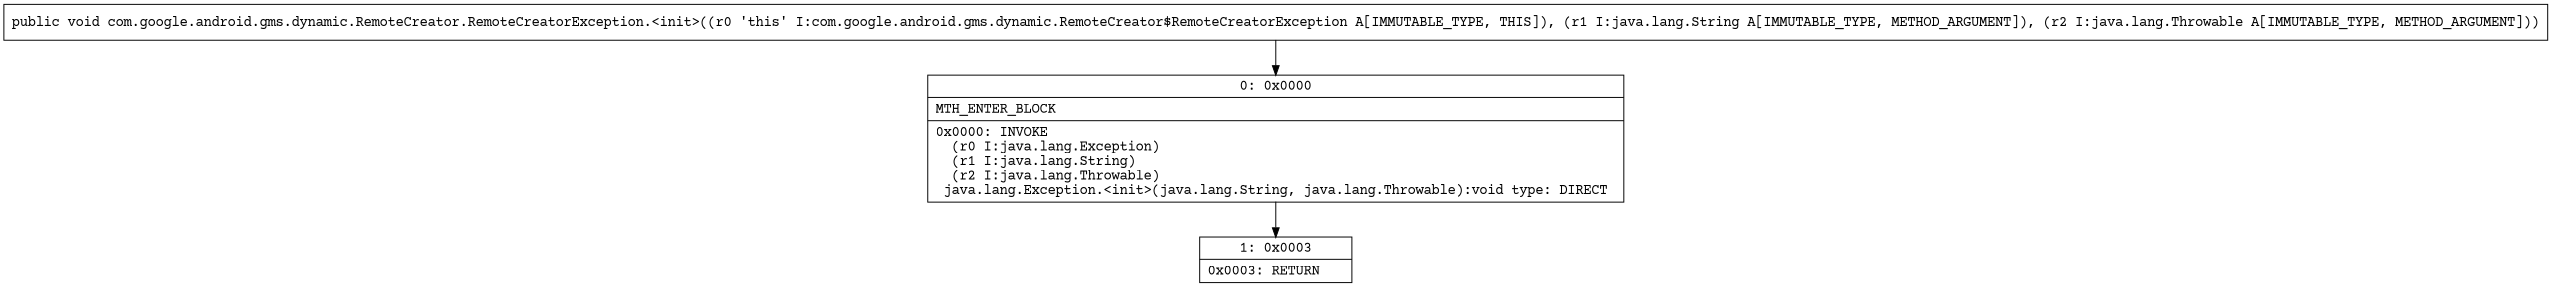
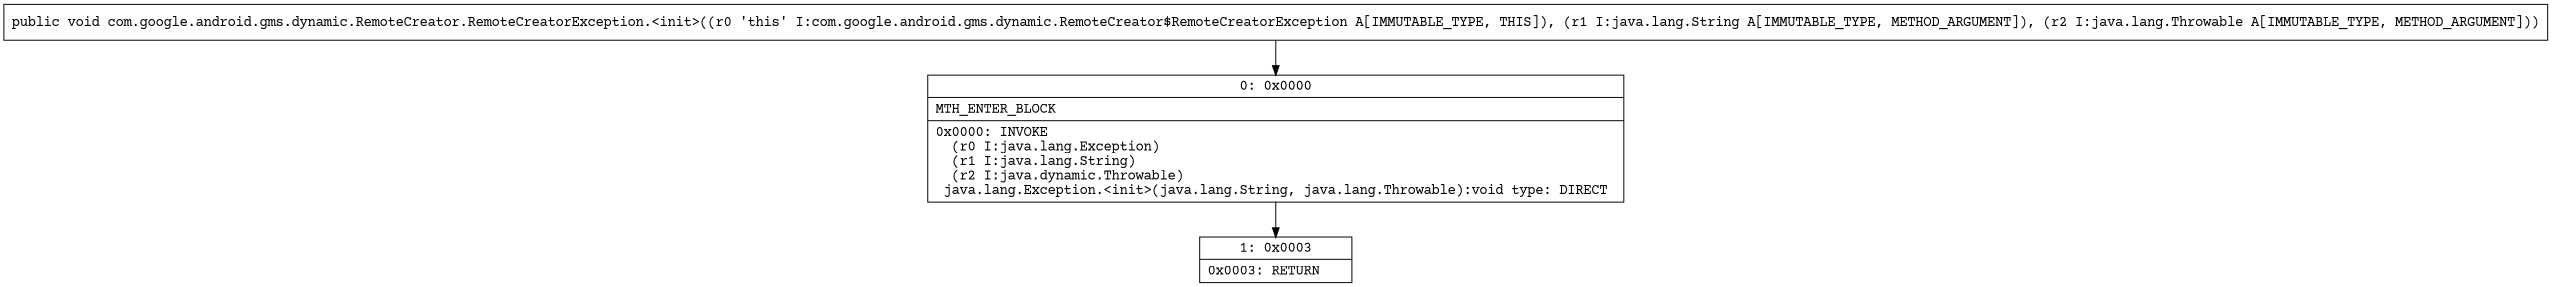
(1048, 175) -> (1060, 175)
